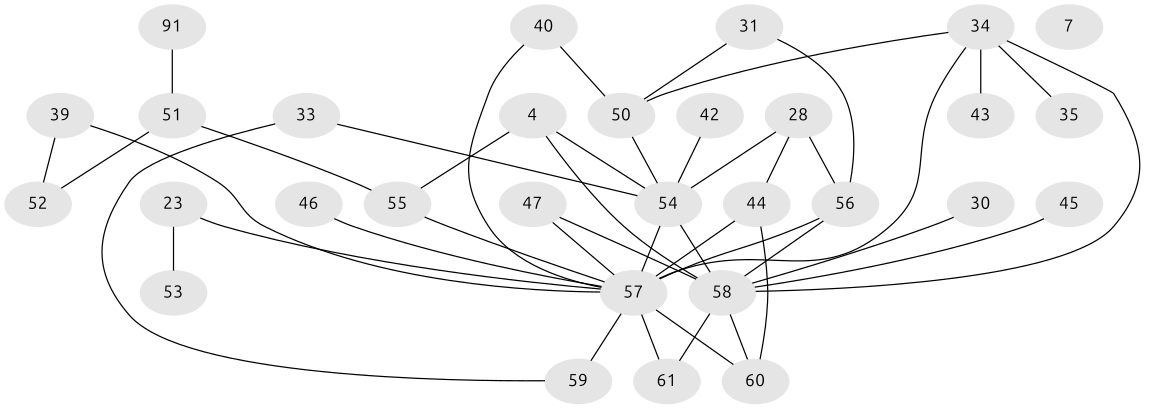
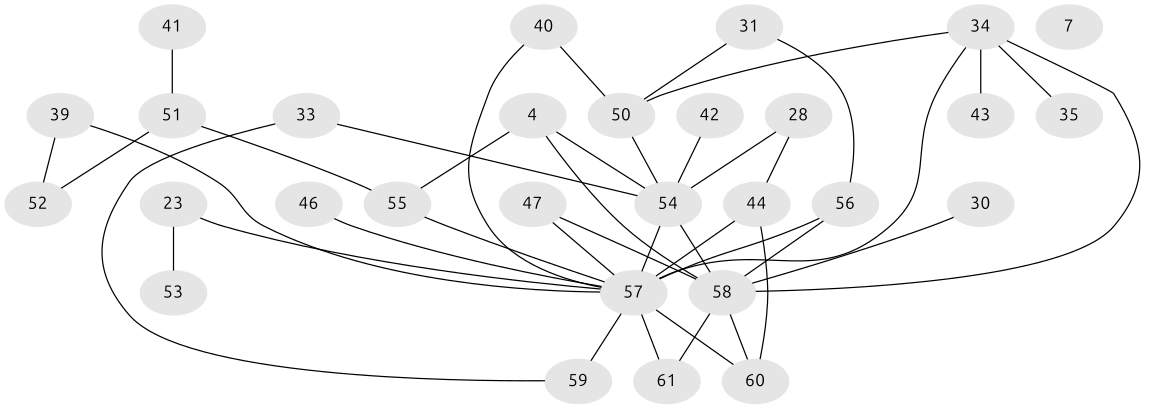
(172, 27) -> (172, 27)
(822, 160) -> none
(1069, 204) -> none
